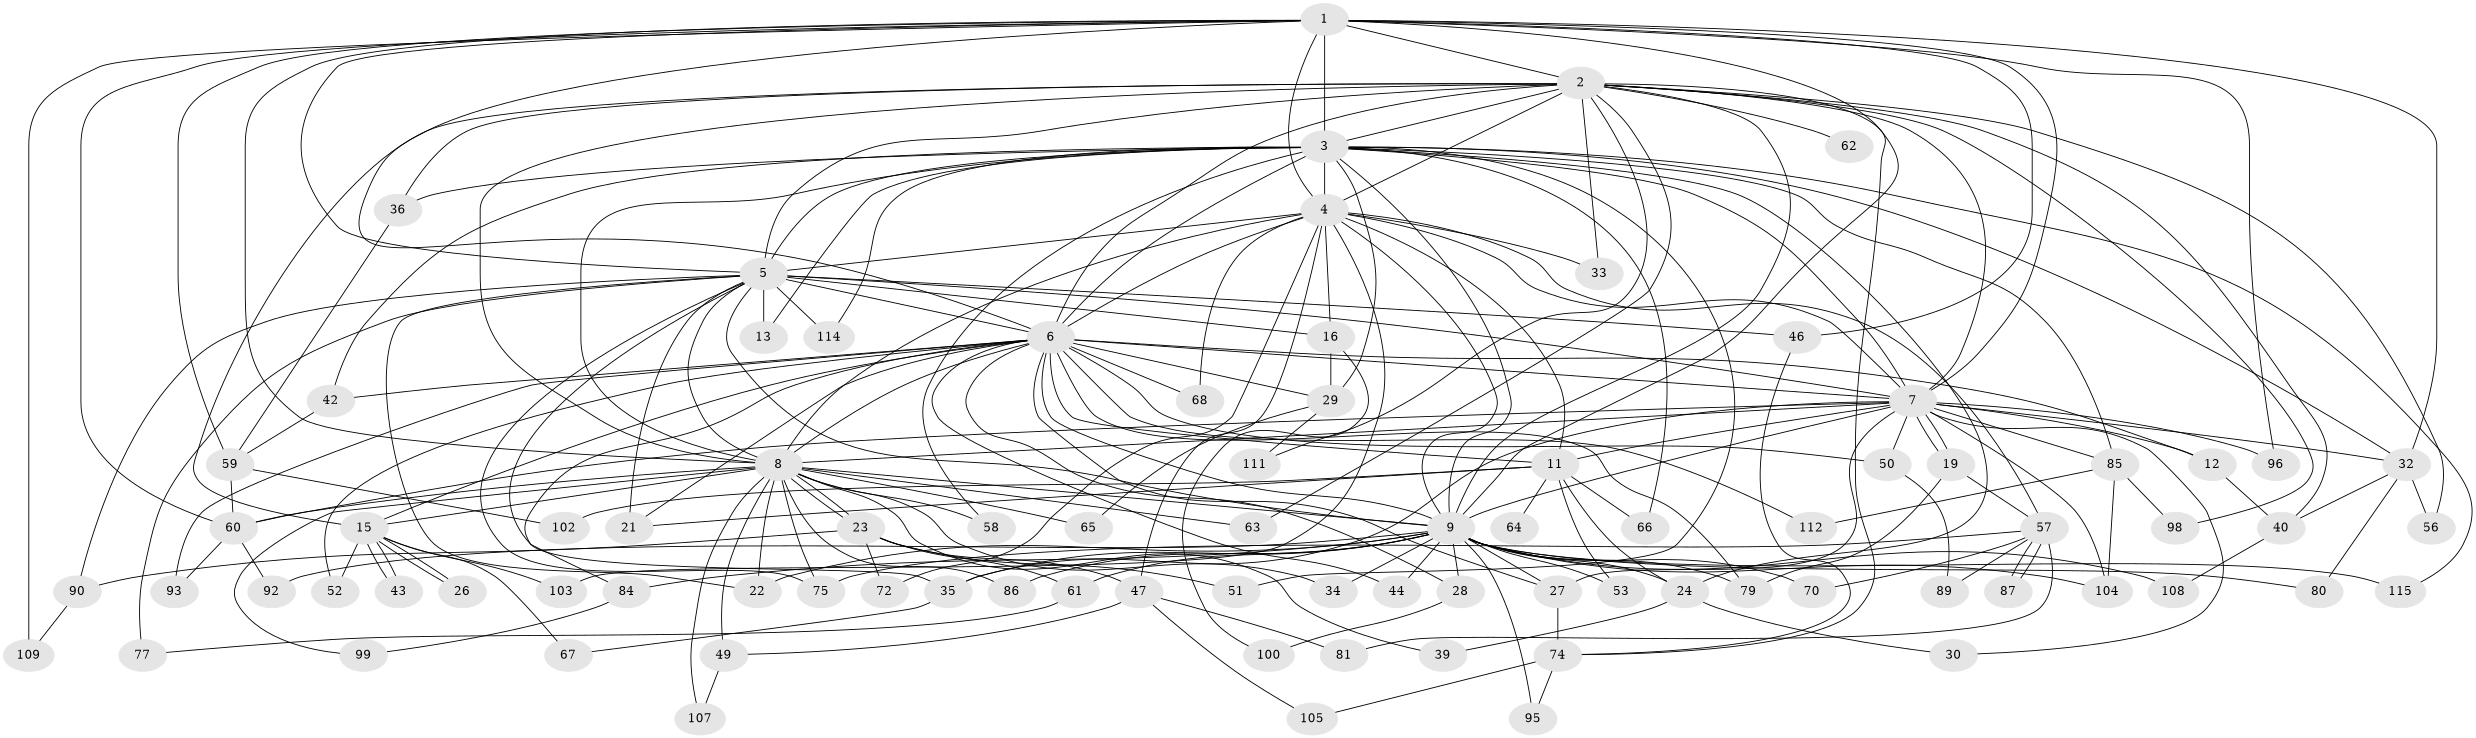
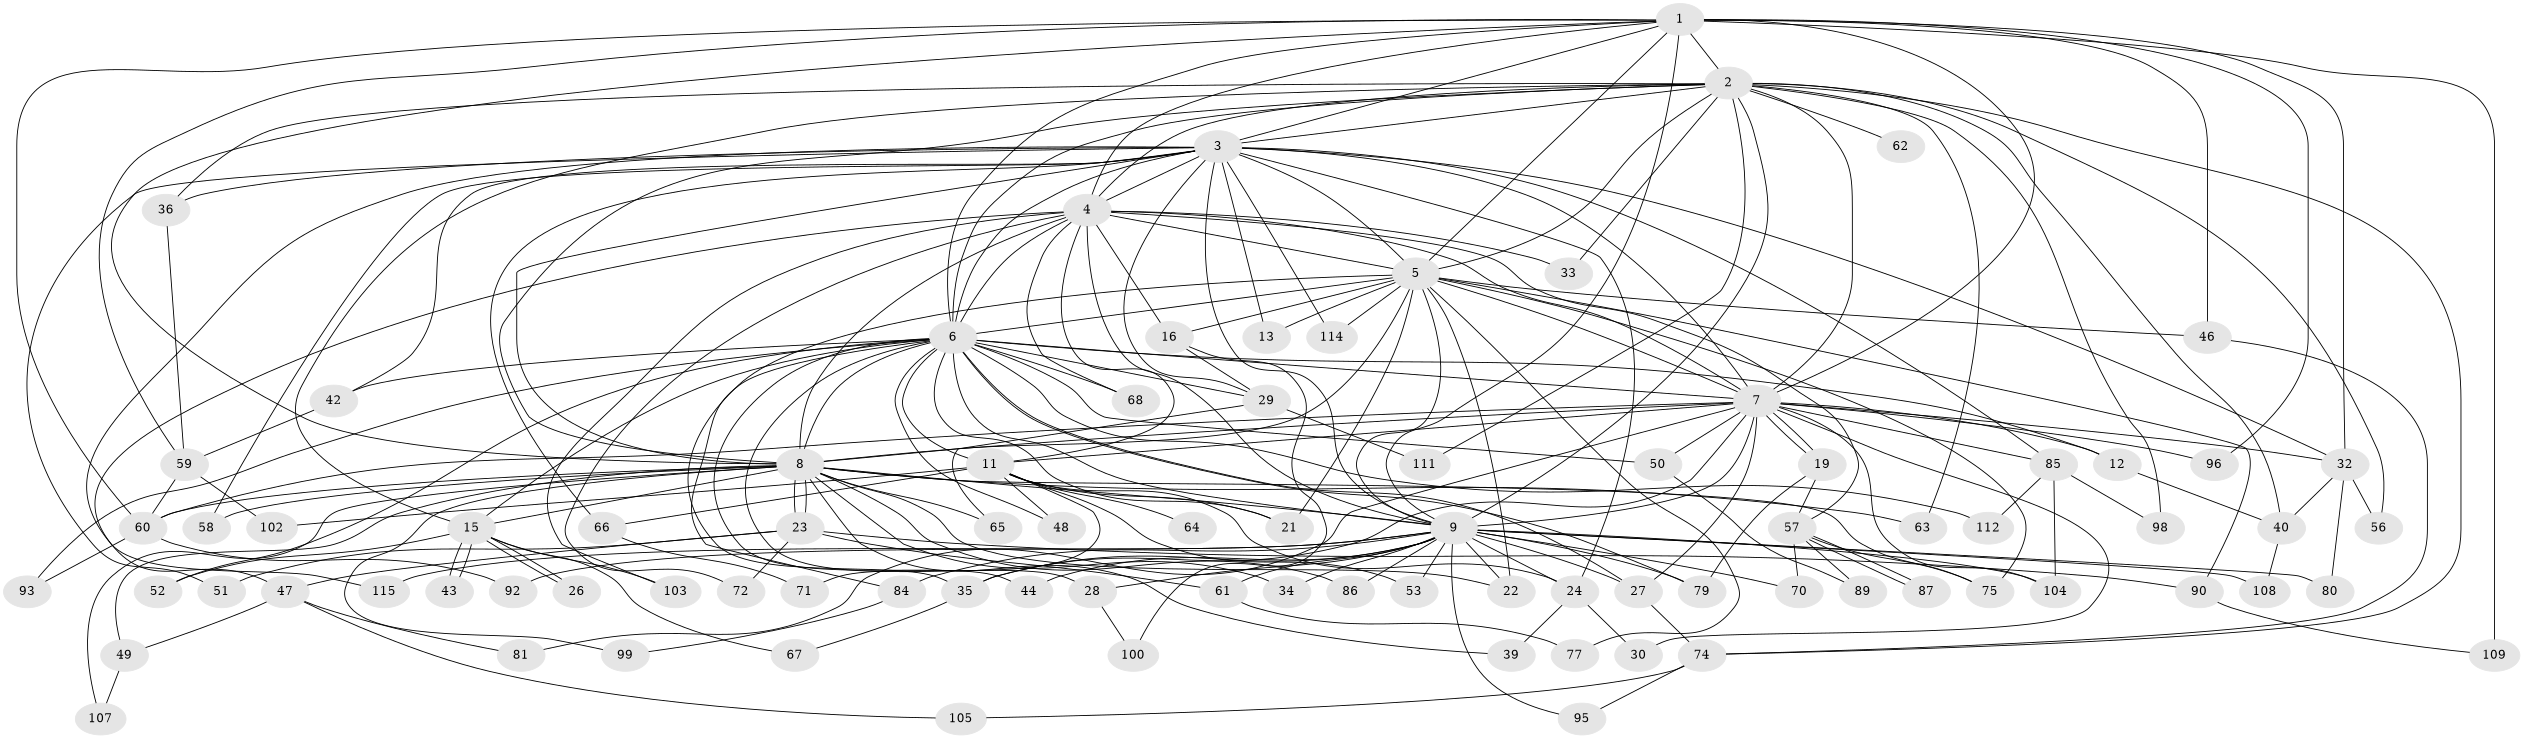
none -> (1062, 528)
none -> (805, 592)
(1719, 639) -> (848, 599)
